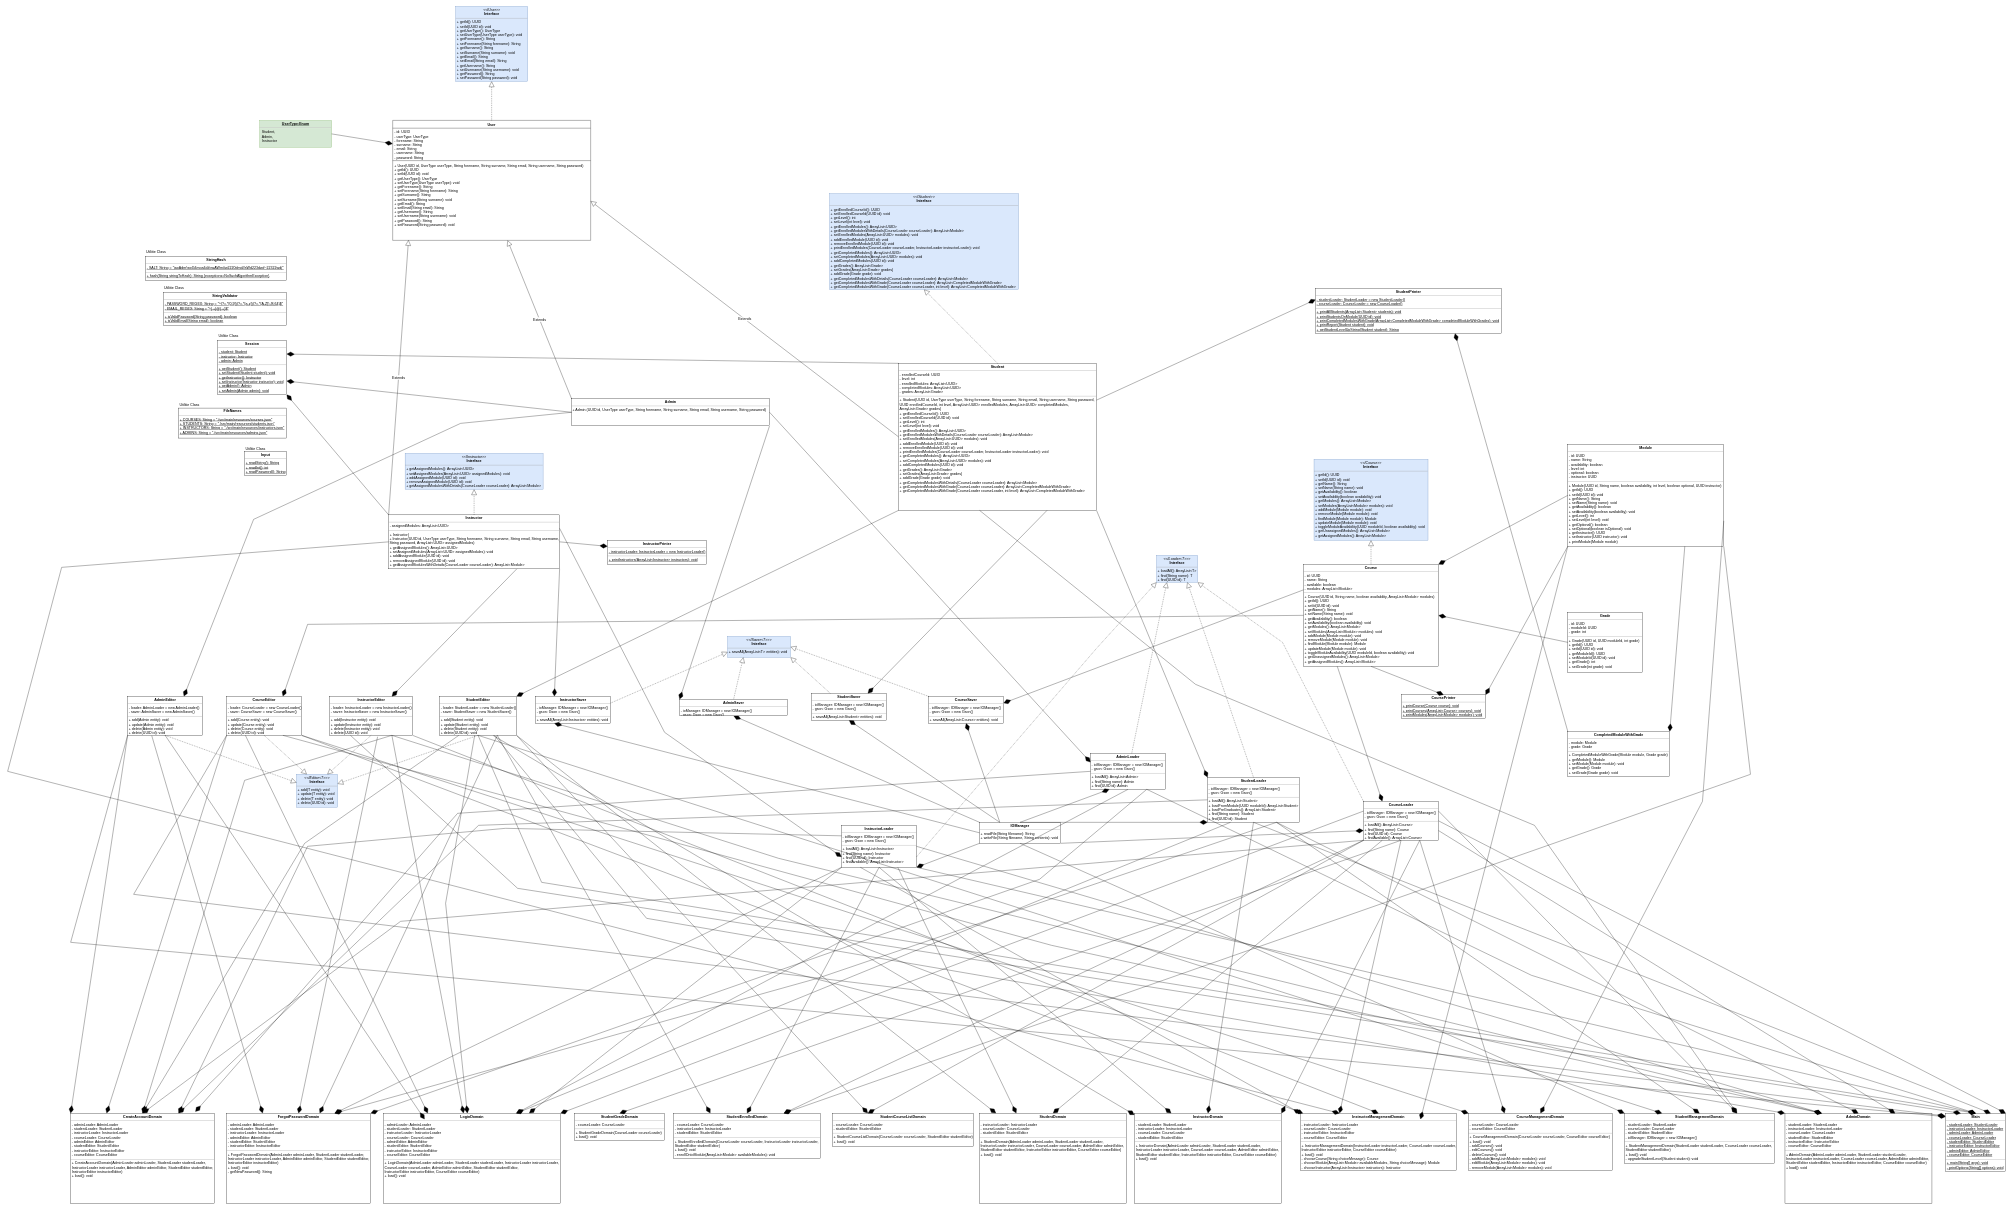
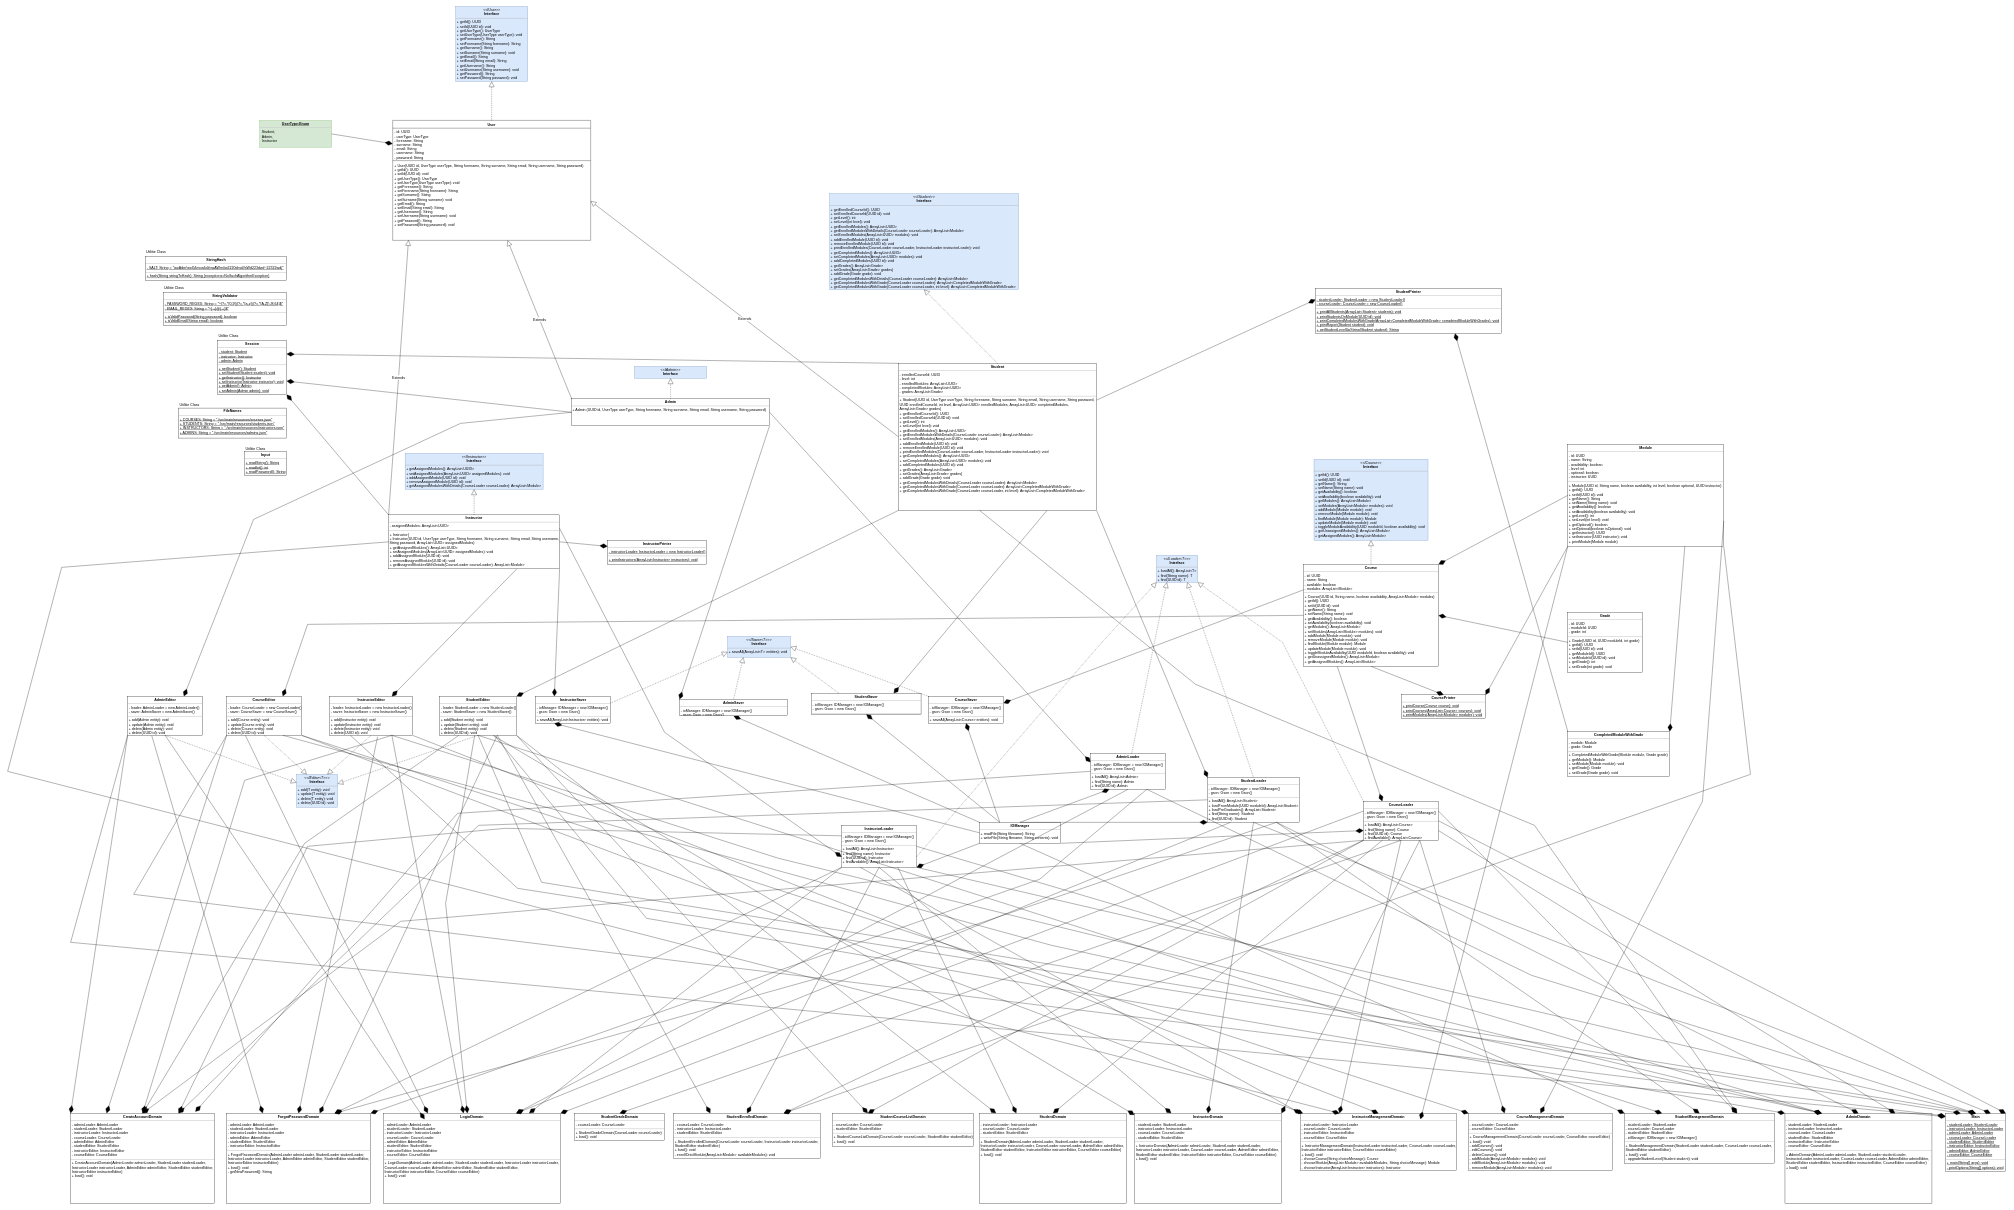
none -> (671, 372)
none -> (671, 391)
(849, 707) -> (866, 704)
